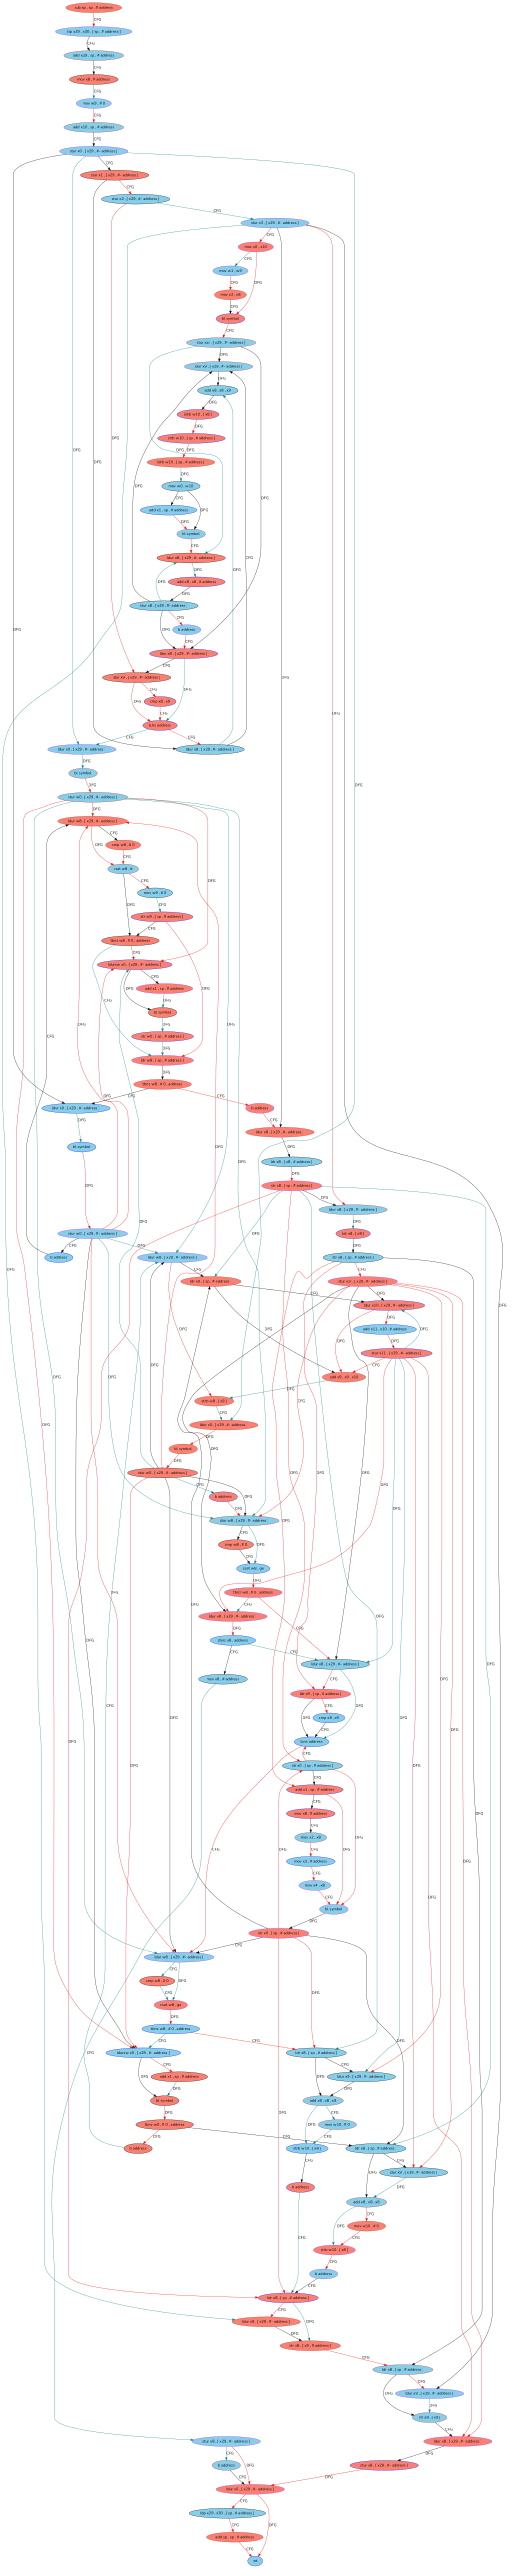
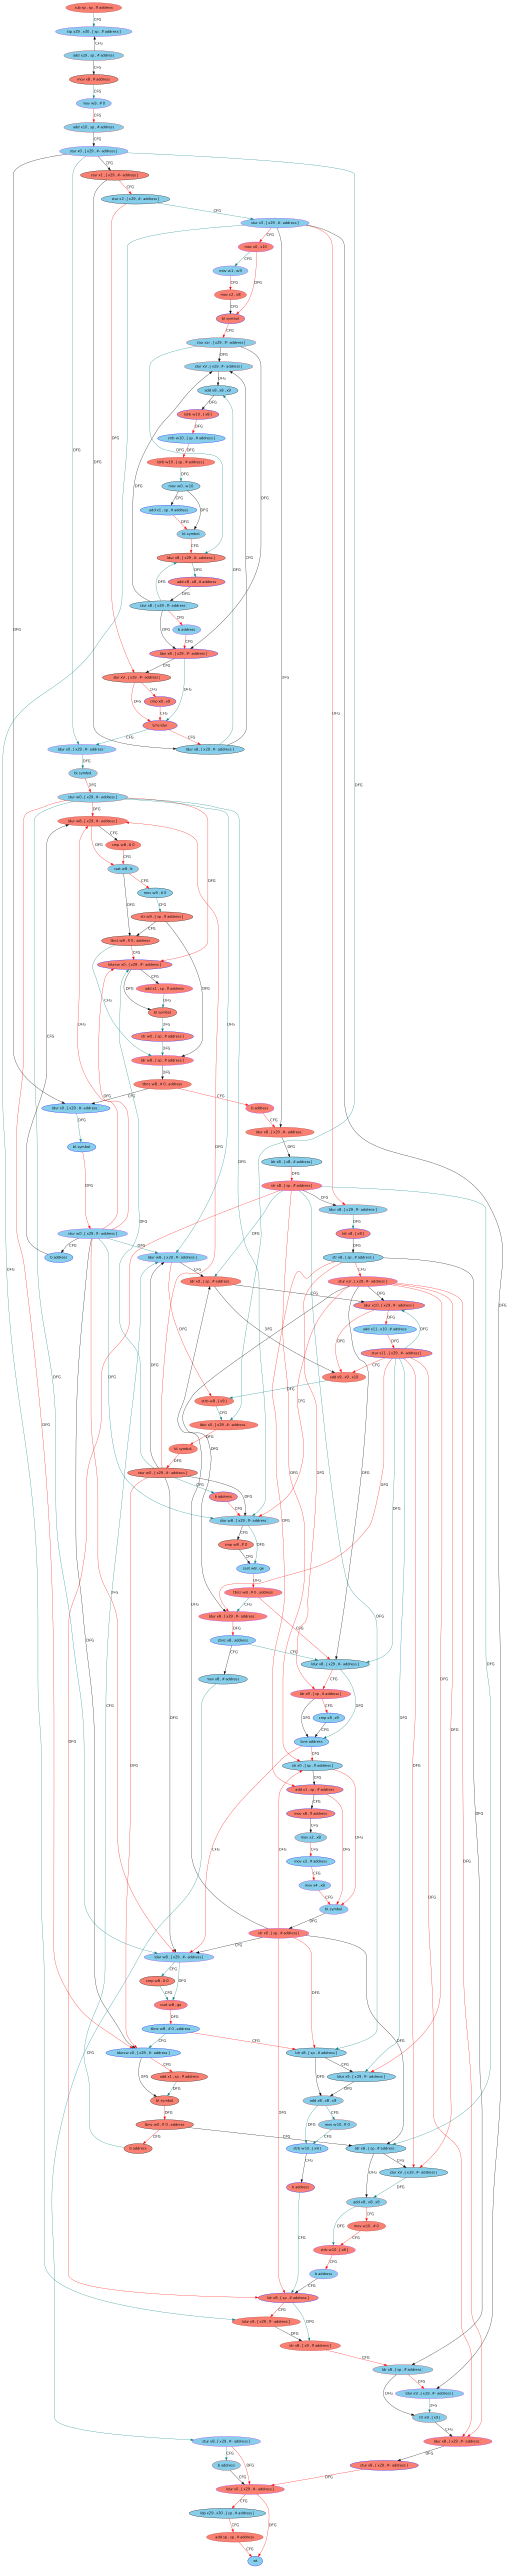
(94, 18) -> (94, 18)
(87, 42) -> (95, 45)
(191, 438) -> (191, 438)
(160, 725) -> (160, 725)
(162, 917) -> (162, 917)
(202, 989) -> (202, 989)
(303, 1755) -> (312, 1752)
